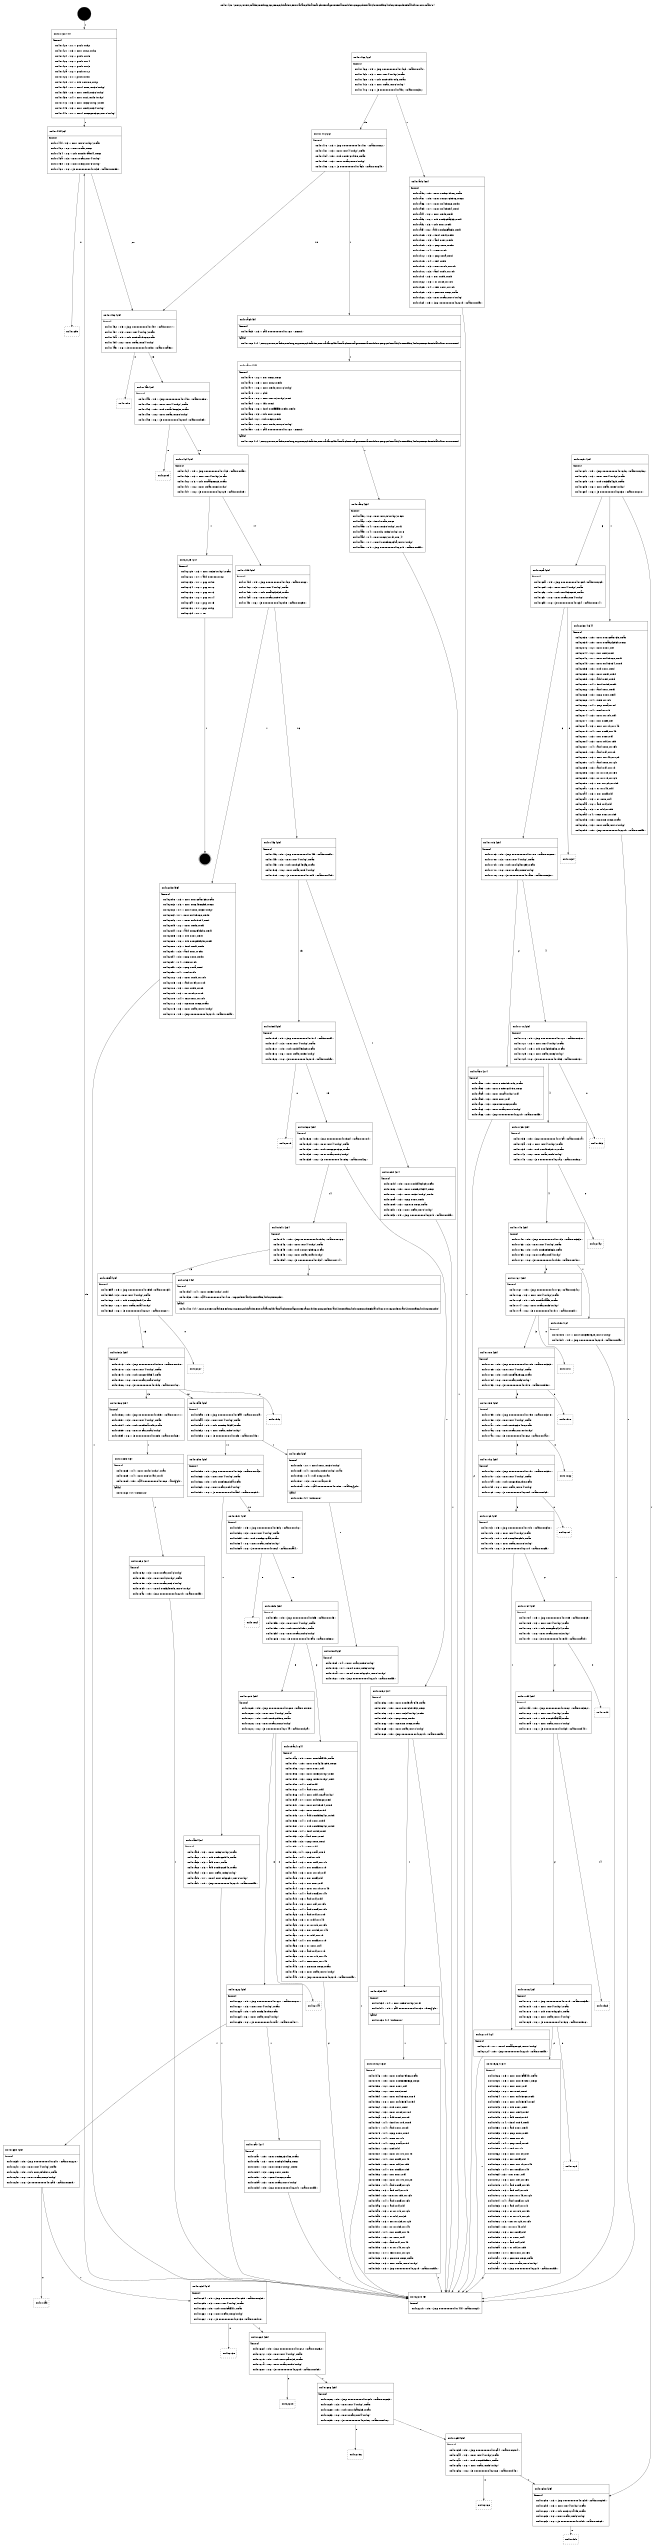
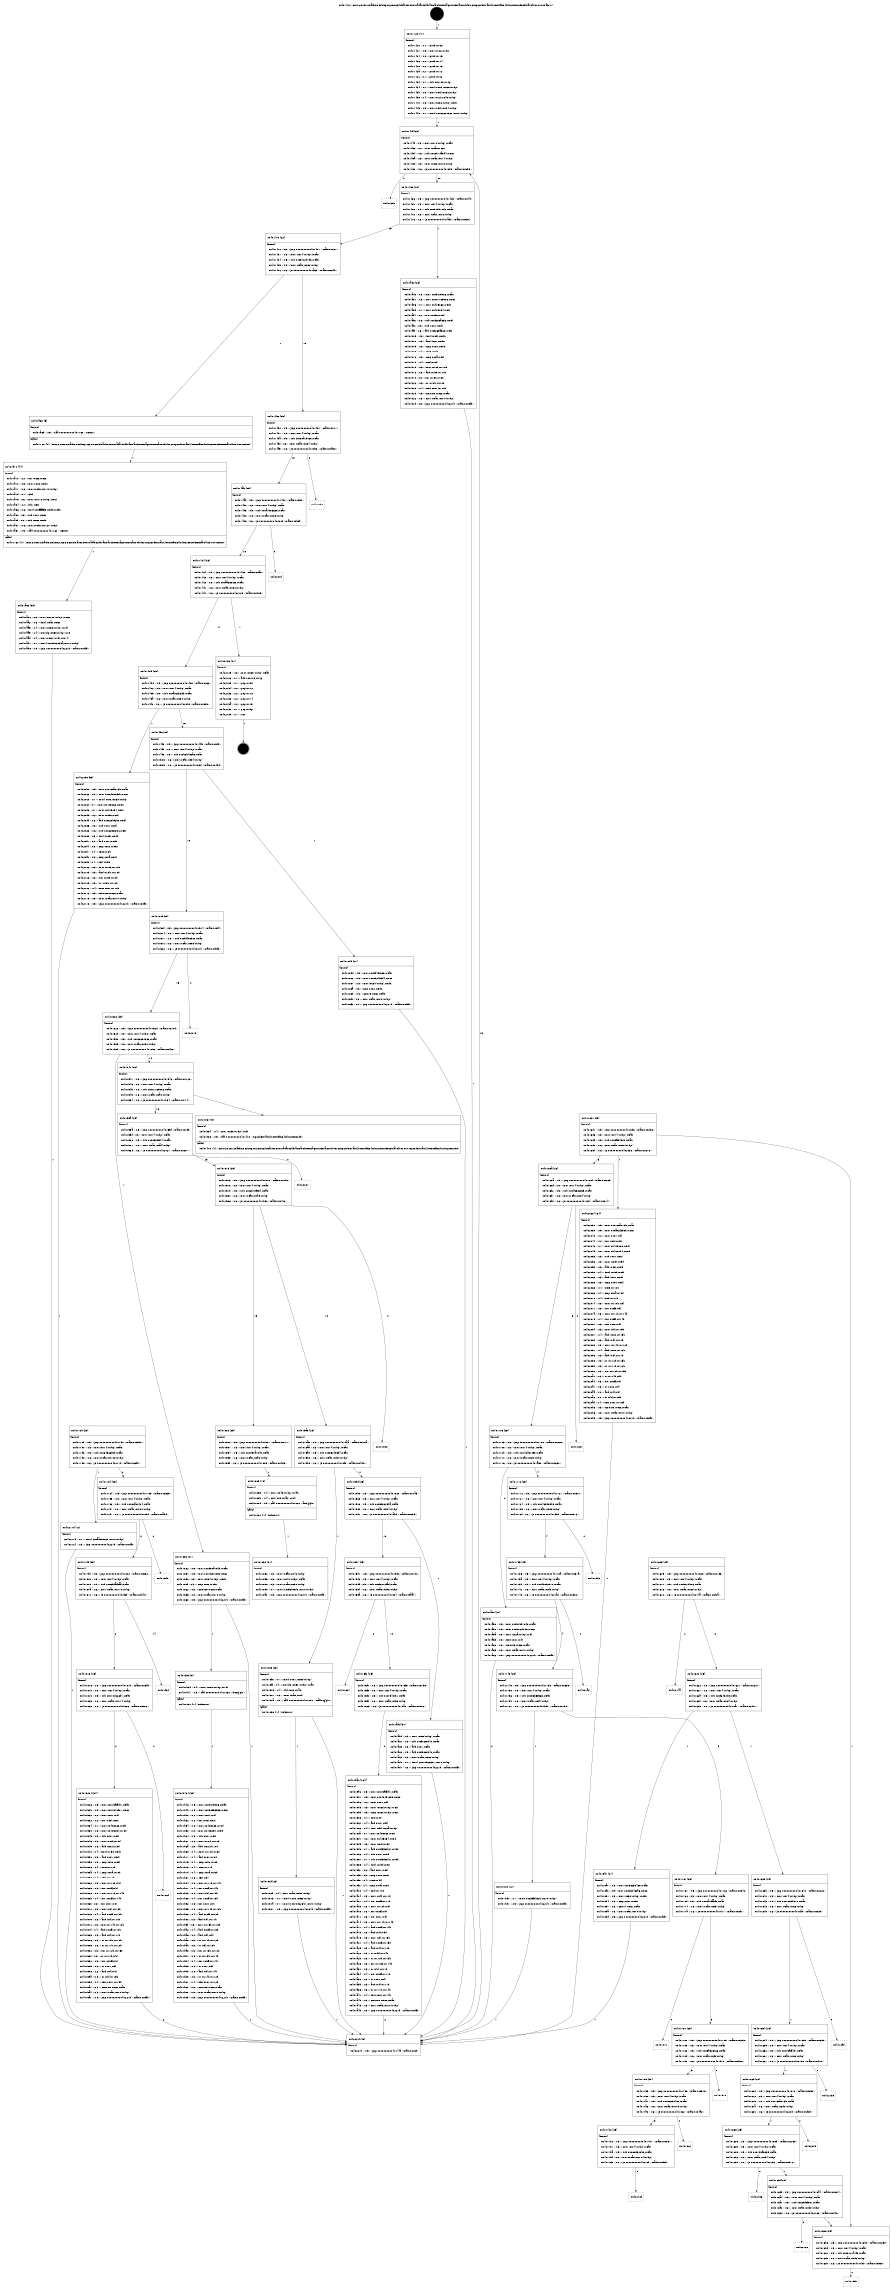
(112, 241) -> (437, 177)
(516, 1503) -> none
(289, 1667) -> none
(174, 2038) -> (337, 1877)
